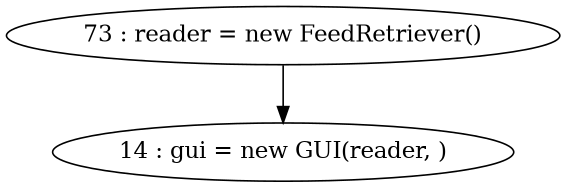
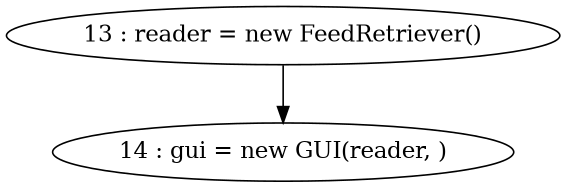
(283, 36) -> (283, 36)
